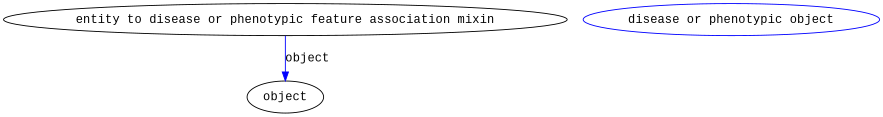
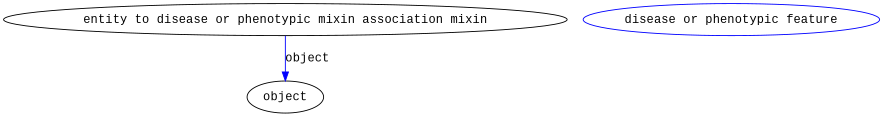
(285, 20) -> (285, 20)
(731, 20) -> (731, 20)
